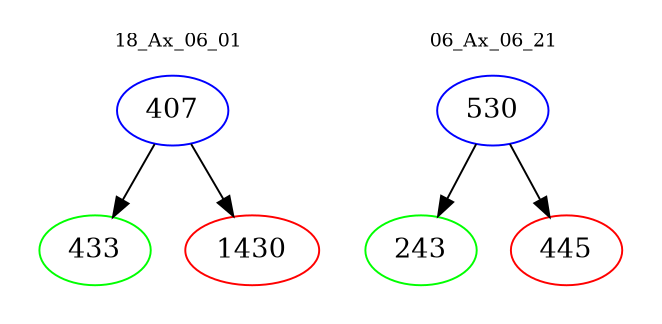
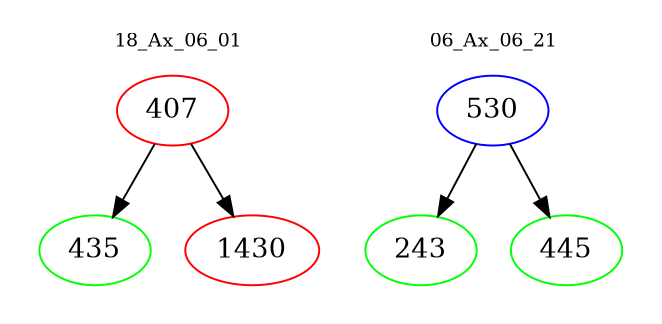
(173, 111) -> (173, 111)
(95, 250) -> (95, 250)
(567, 250) -> (567, 250)
